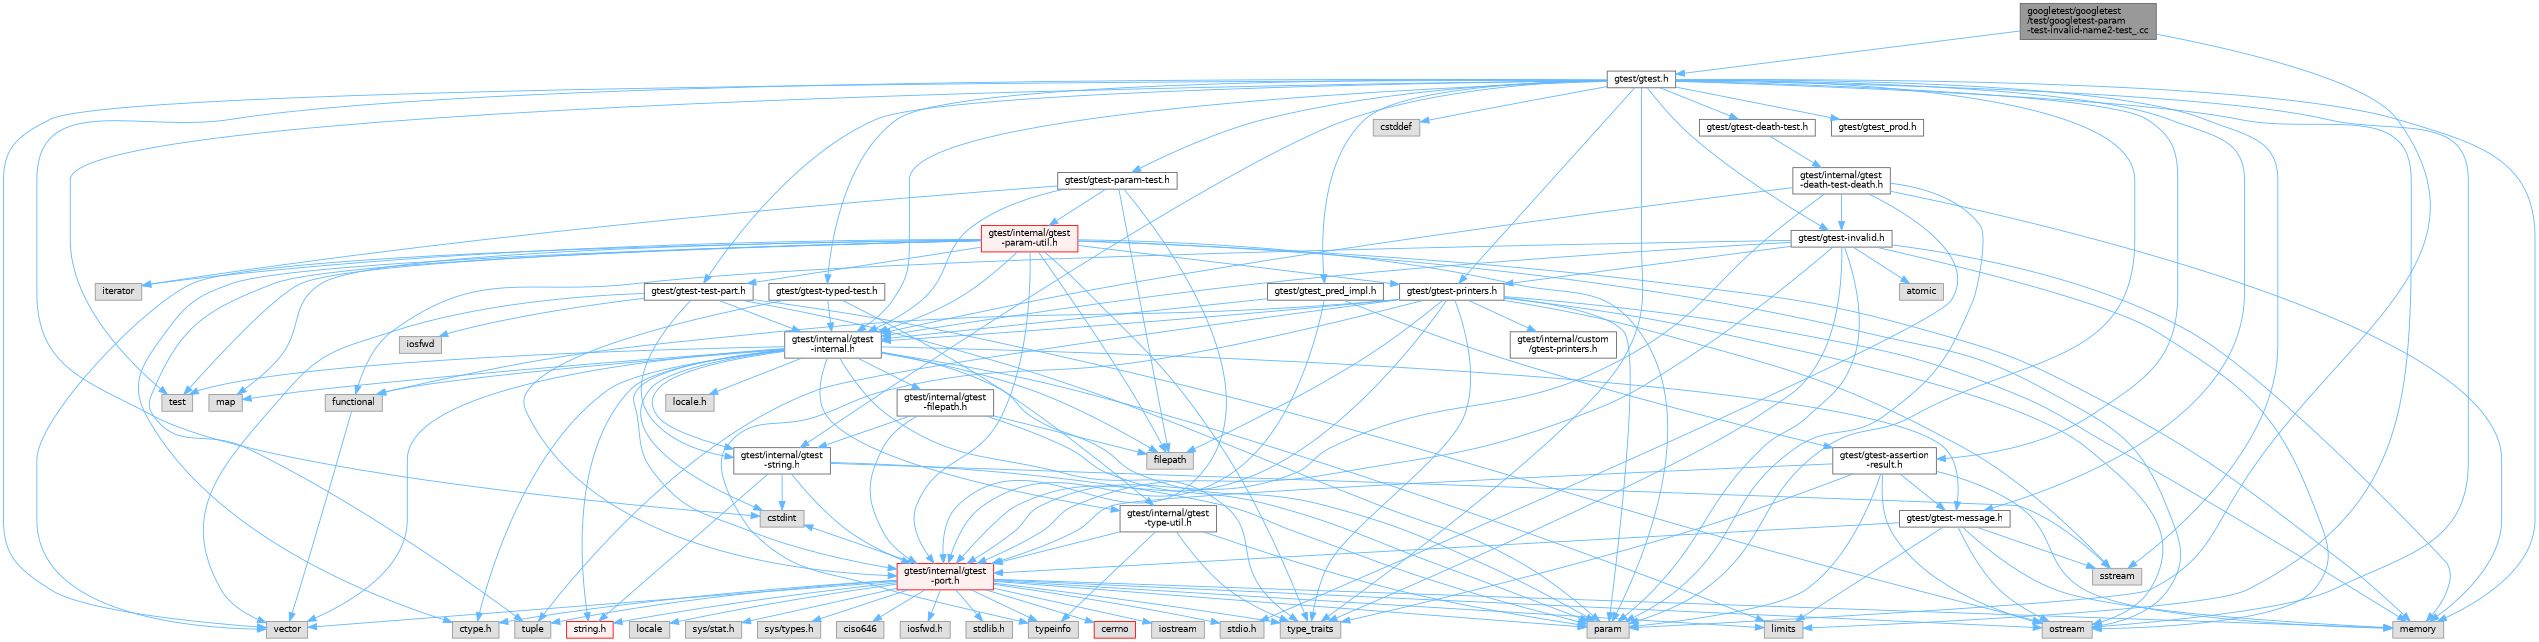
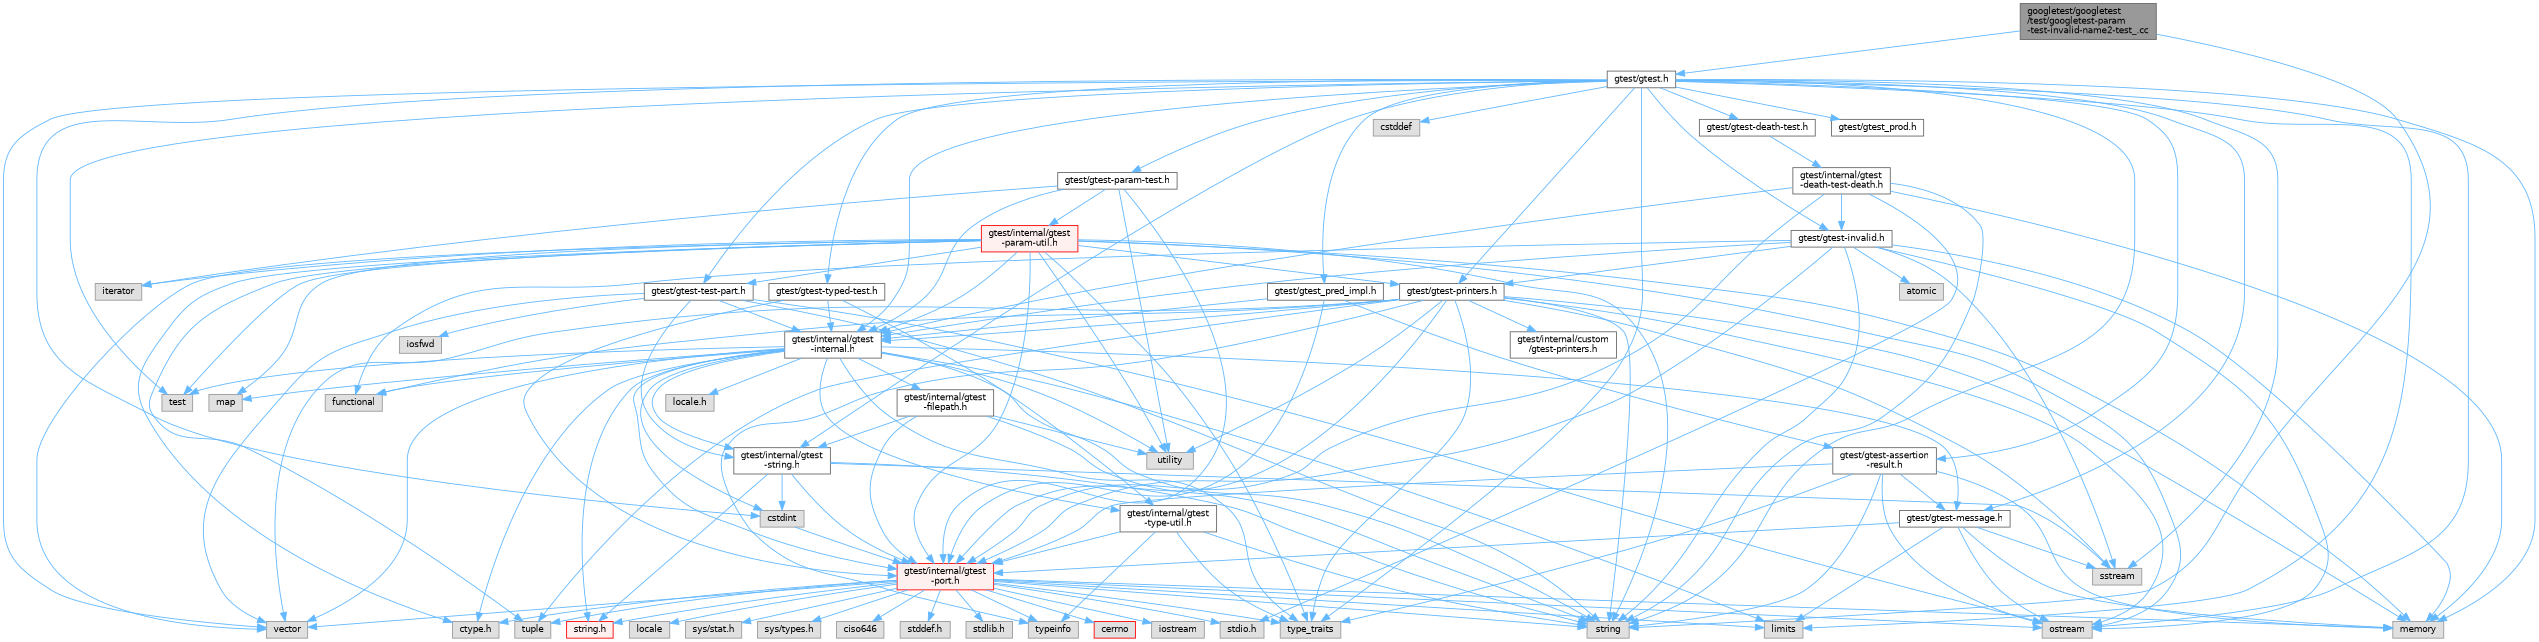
(1170, 461) -> (1170, 461)
(1641, 480) -> (2038, 393)
(322, 512) -> (637, 322)
(856, 543) -> (844, 544)
(925, 630) -> (925, 630)
(1608, 630) -> (1608, 630)
